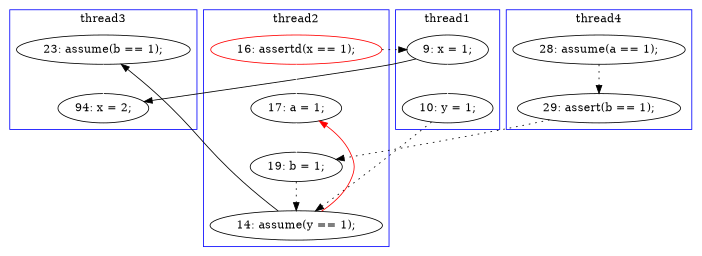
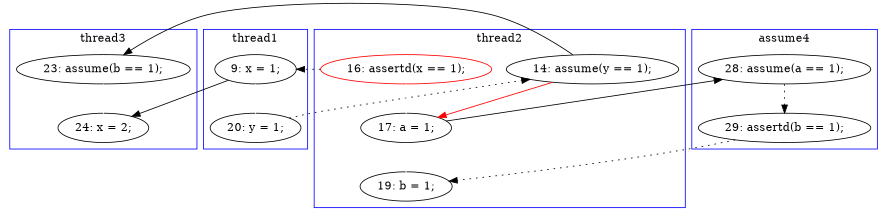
(599, 19) -> (785, 39)
none -> (580, 101)
(103, 108) -> (103, 128)
(448, 108) -> (256, 128)
(599, 108) -> (785, 128)
(296, 192) -> none
